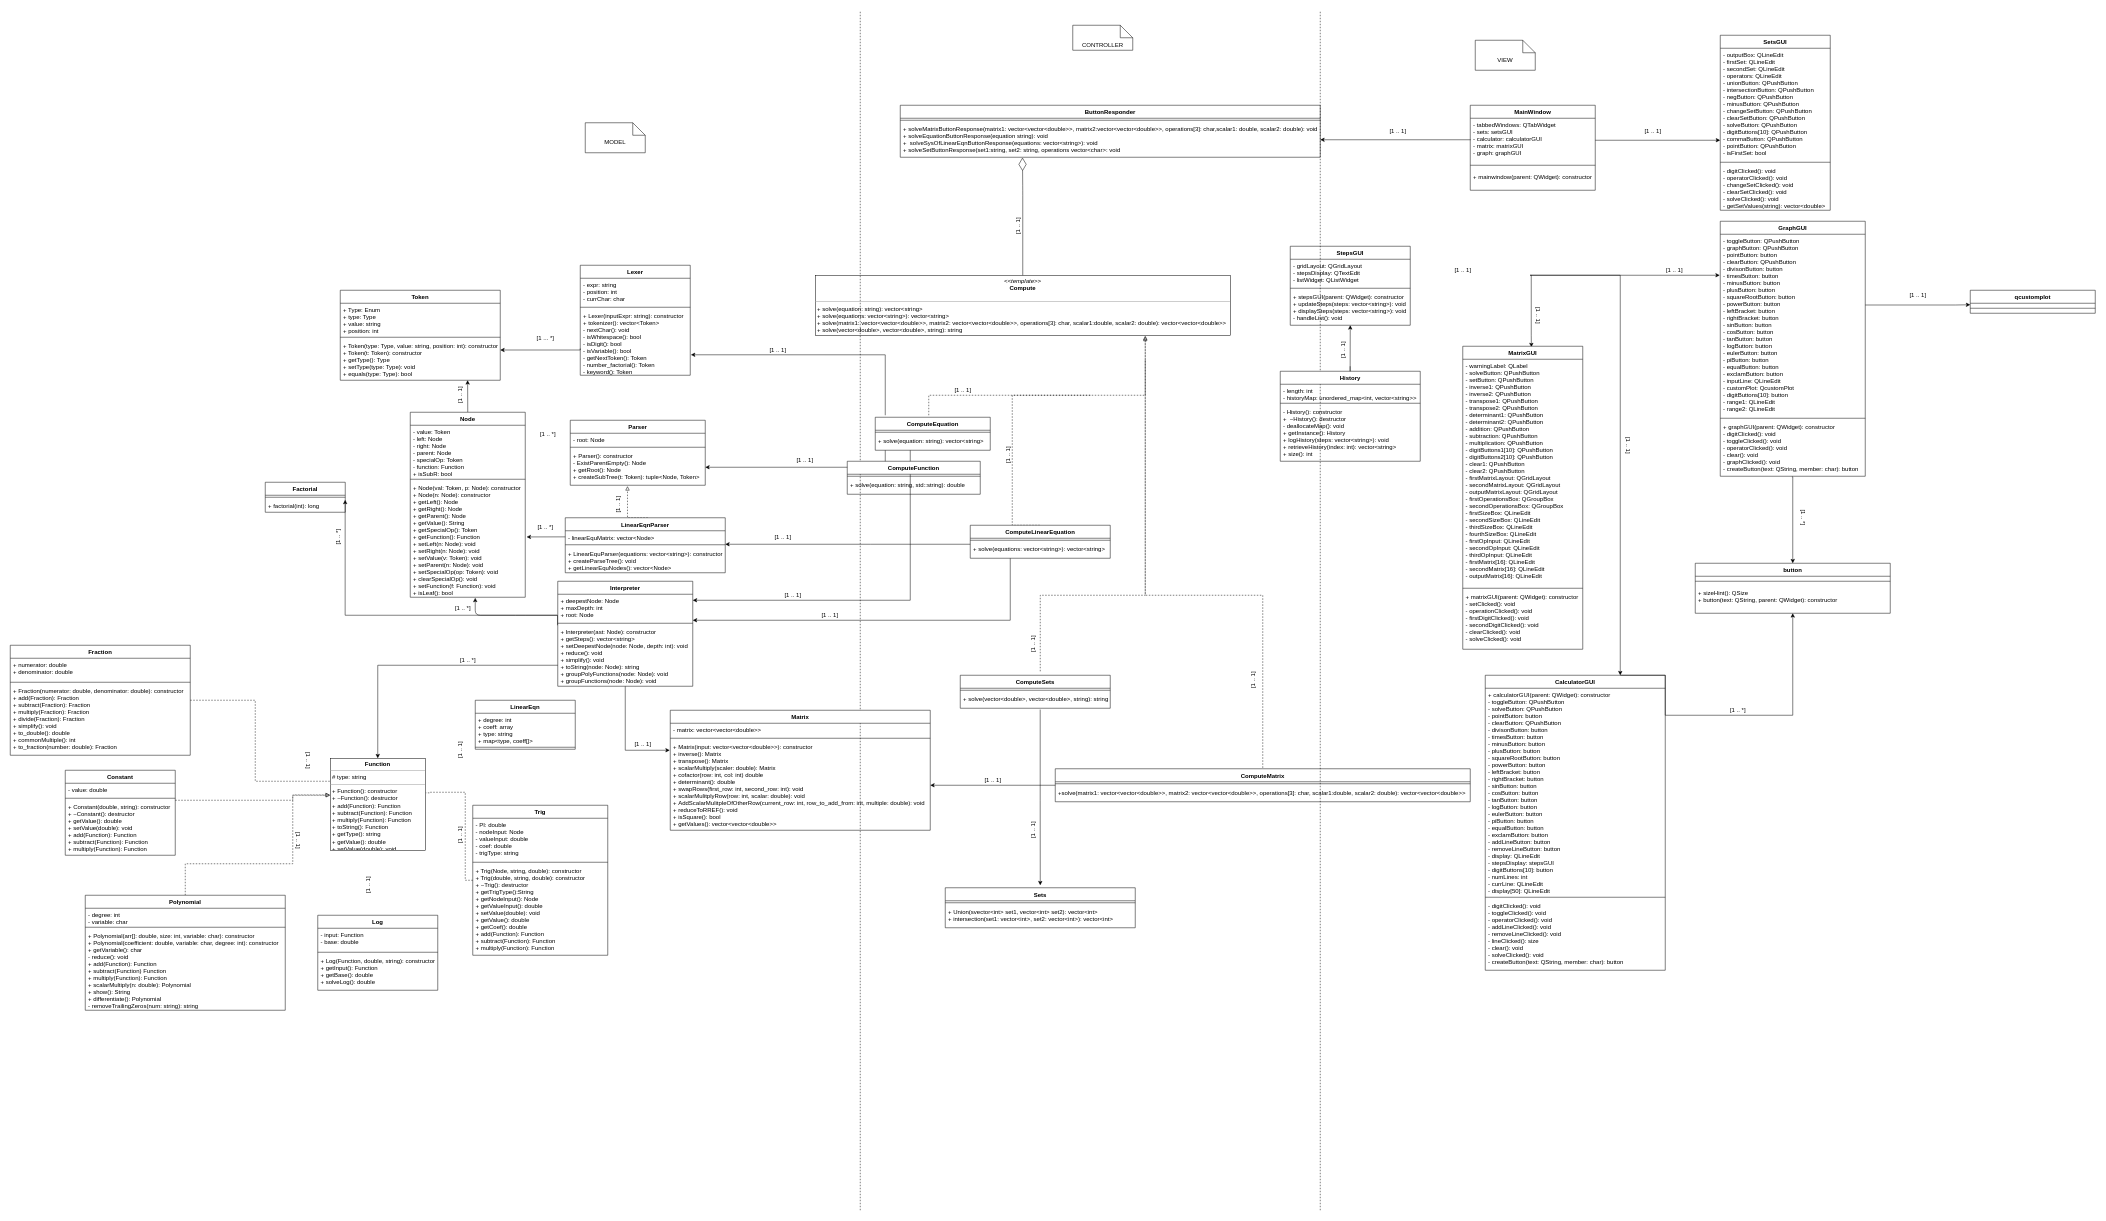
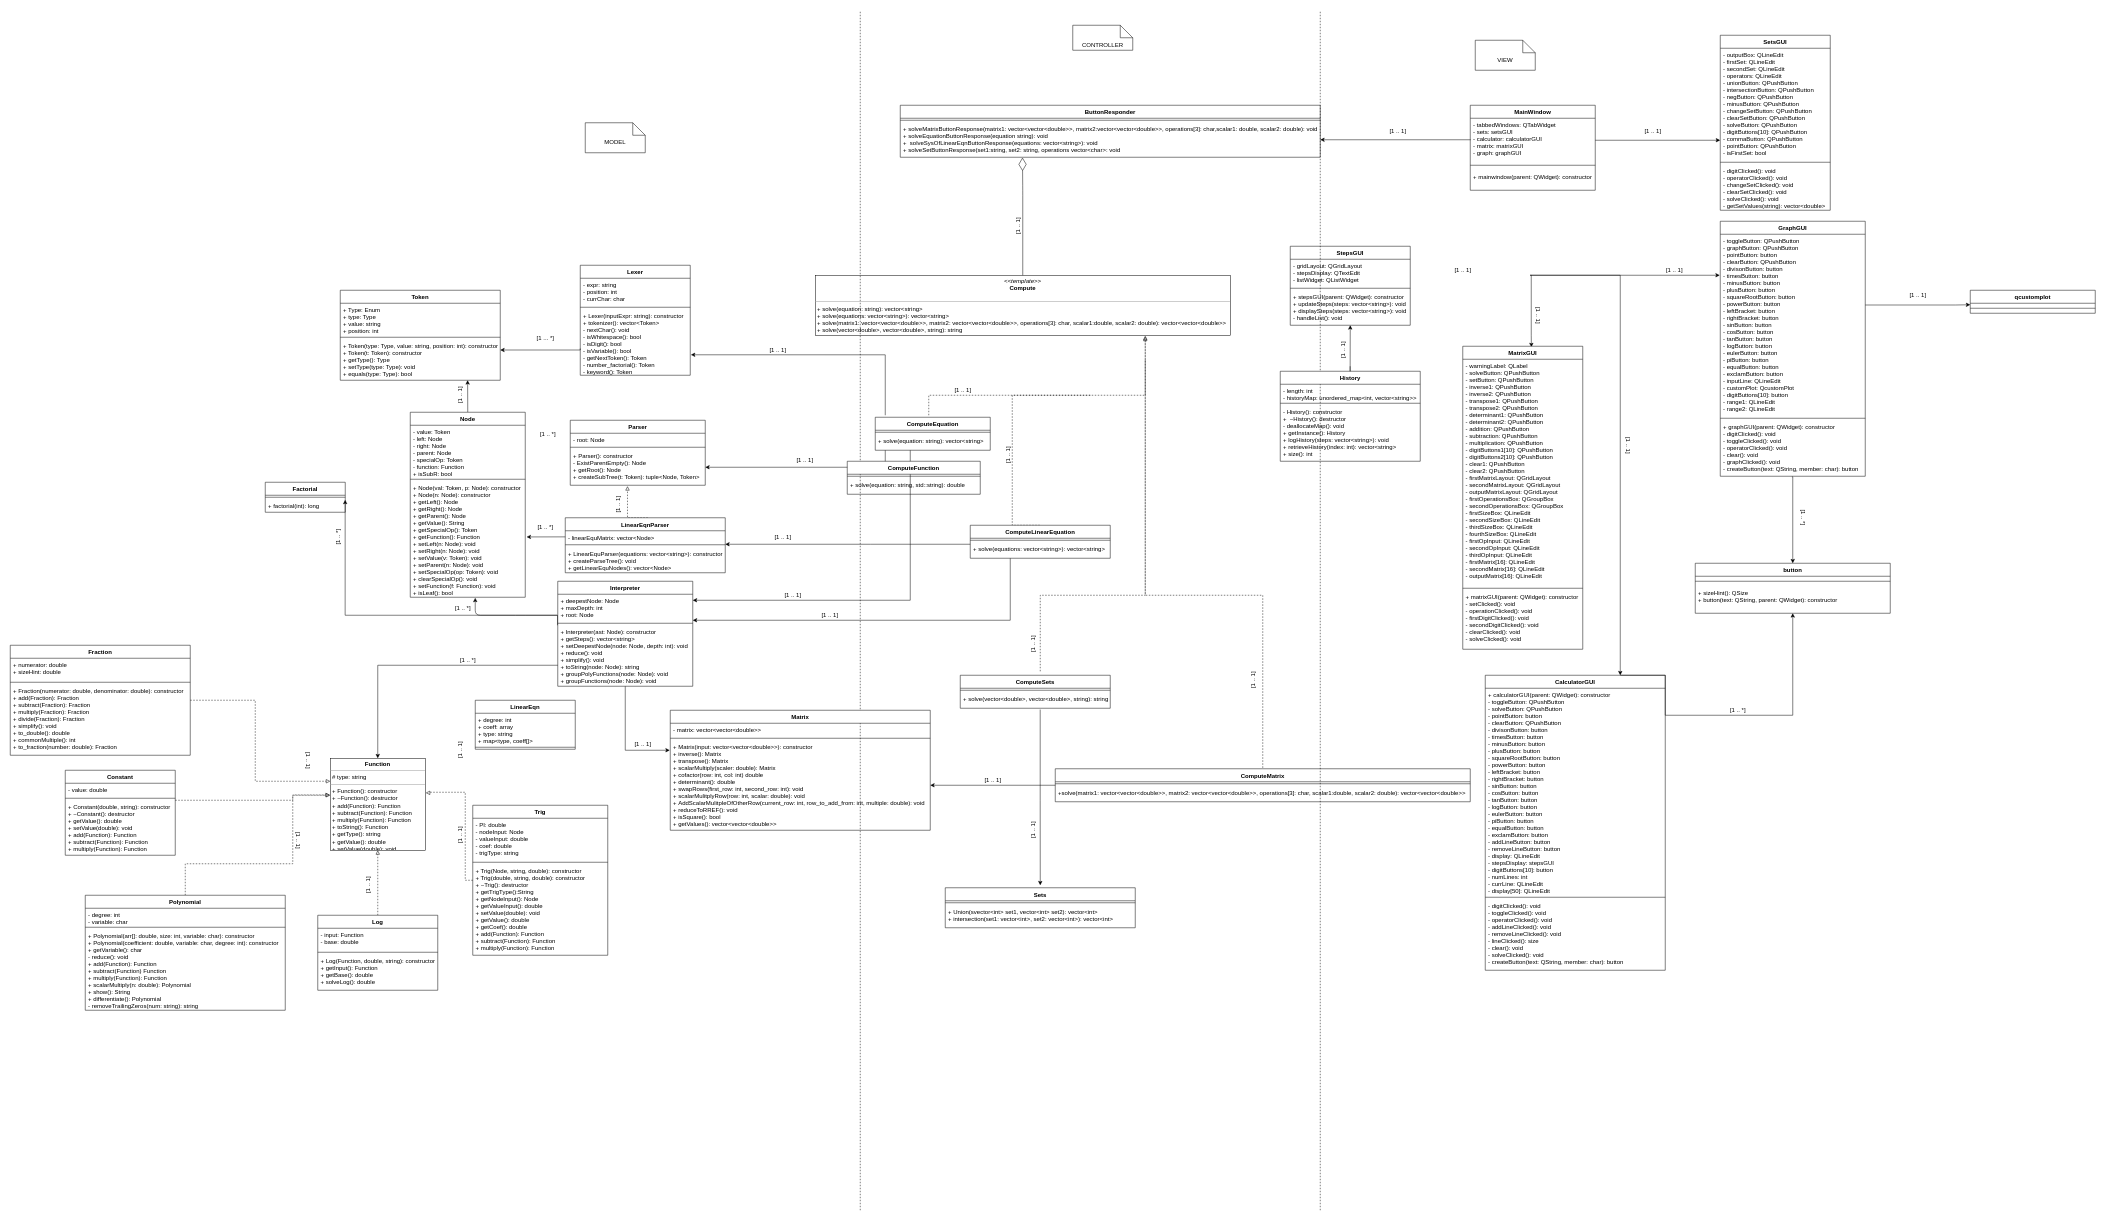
(42, 665) -> (42, 665)
(327, 781) -> (325, 781)
(429, 793) -> (430, 792)
none -> (378, 885)
